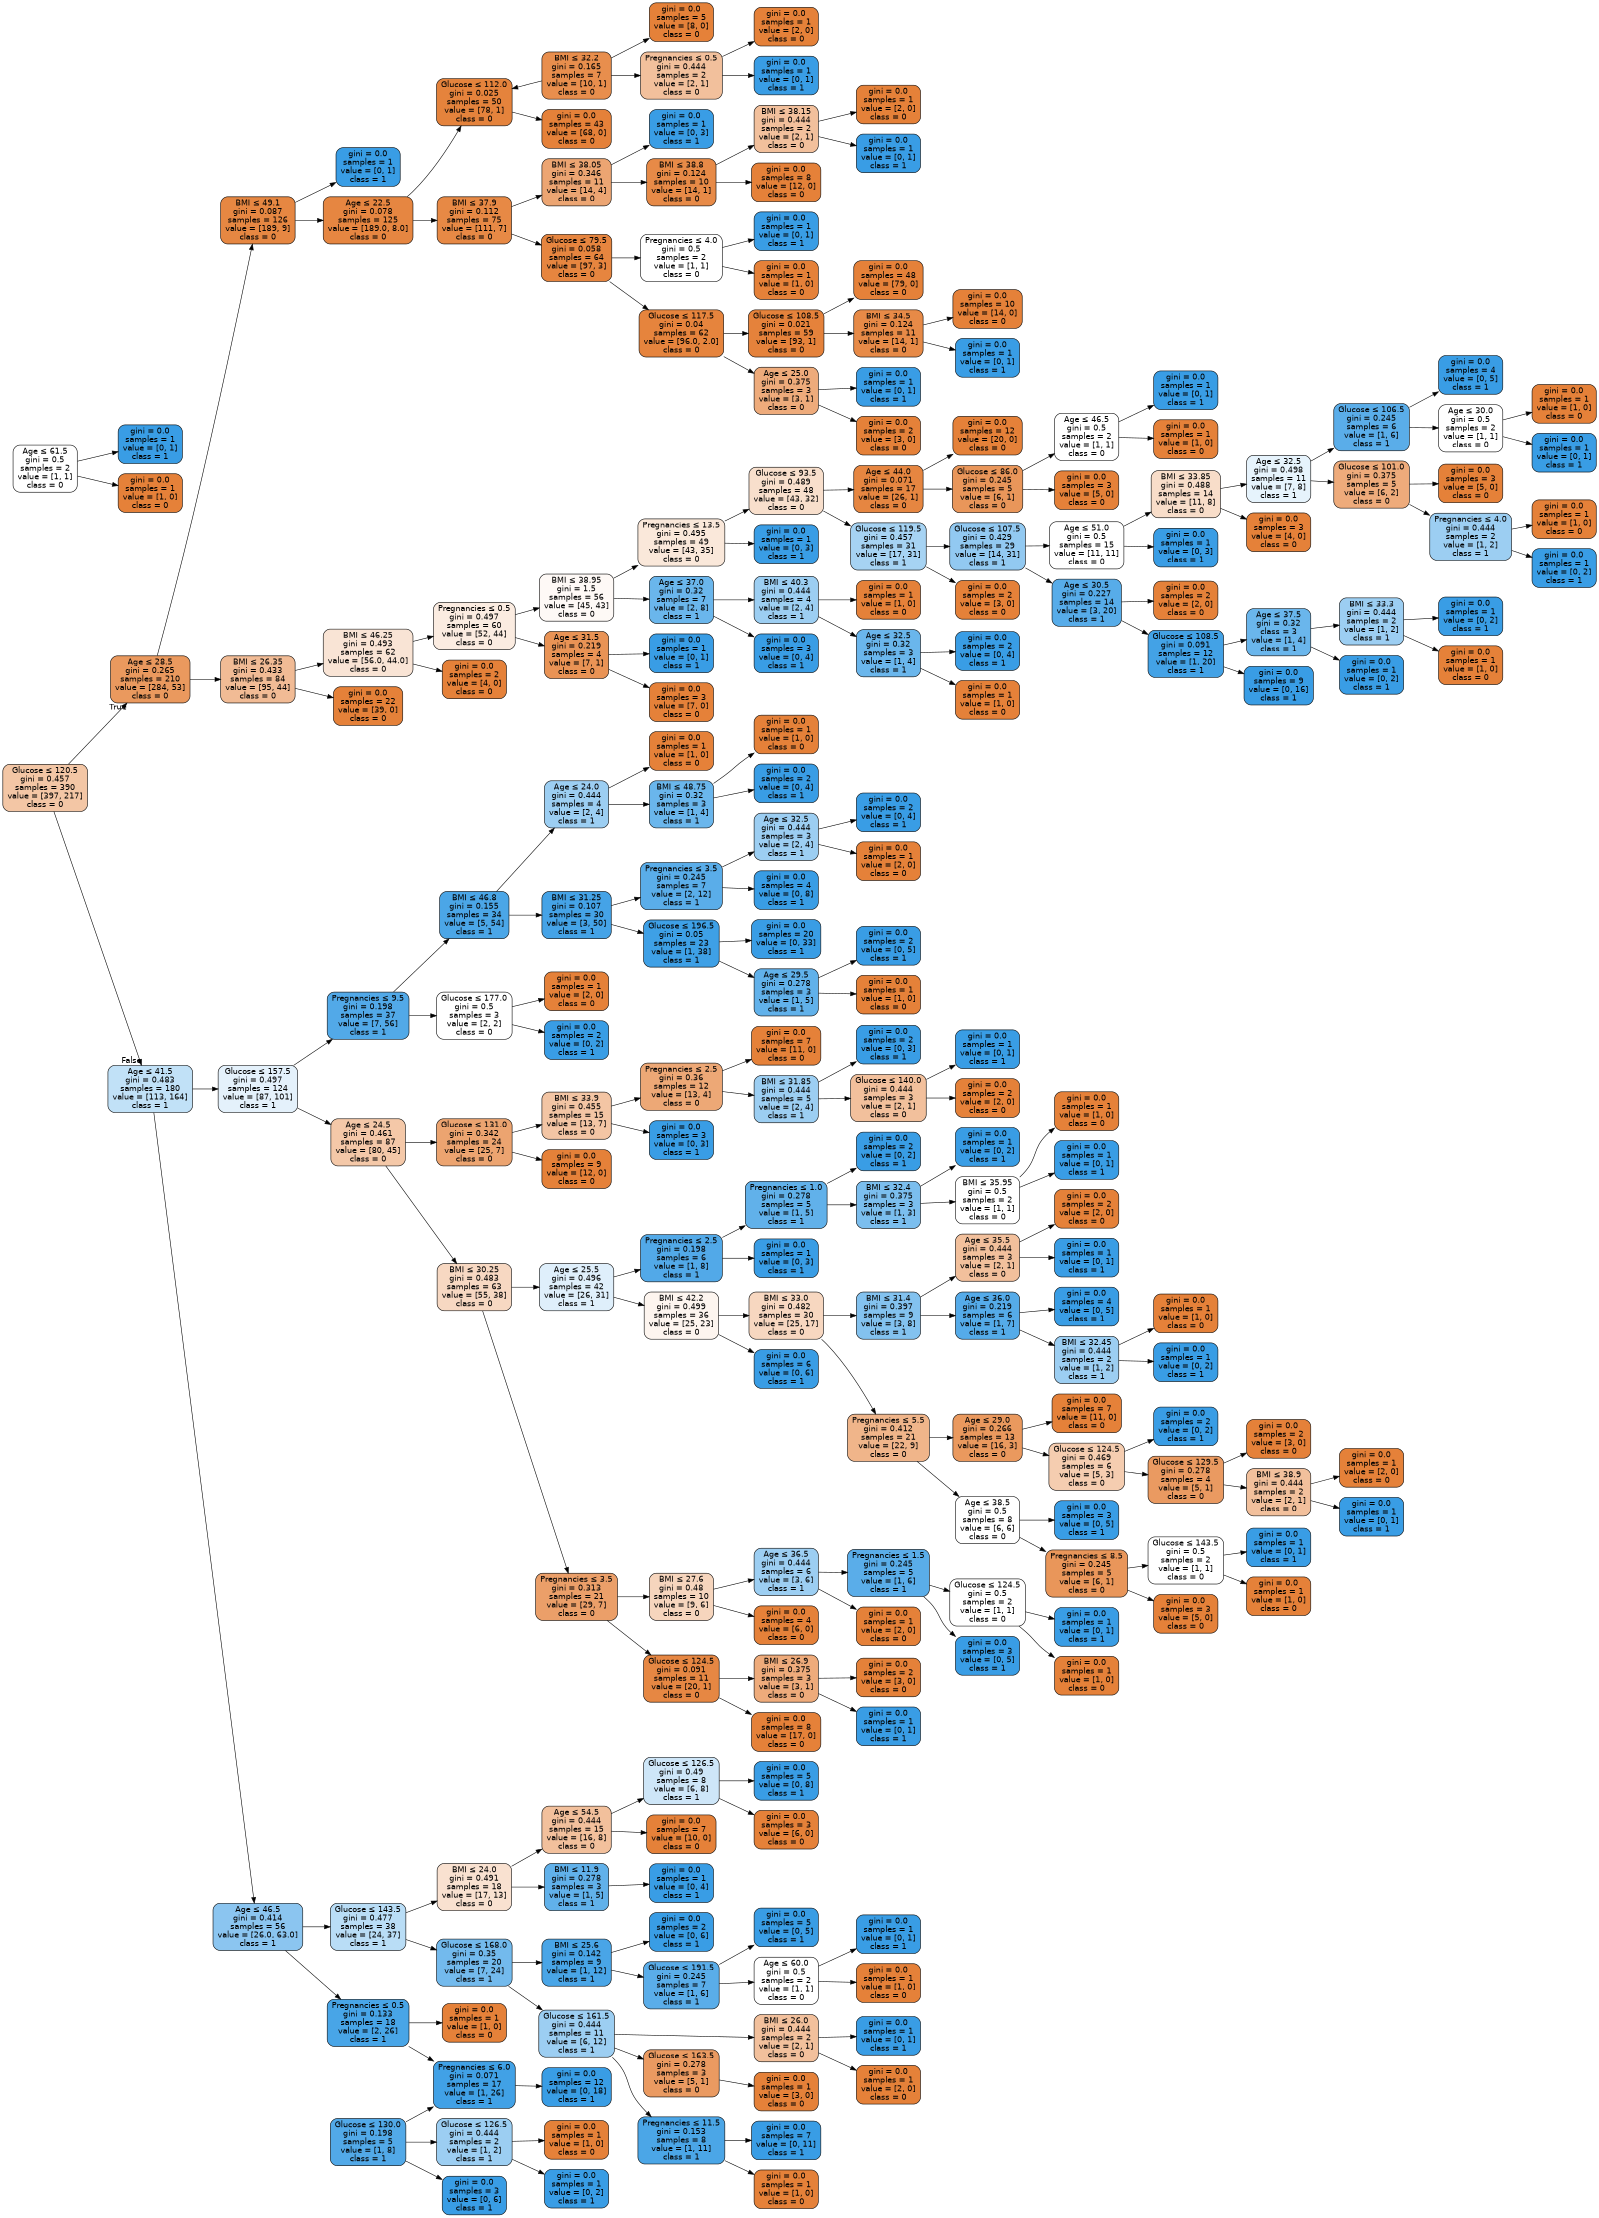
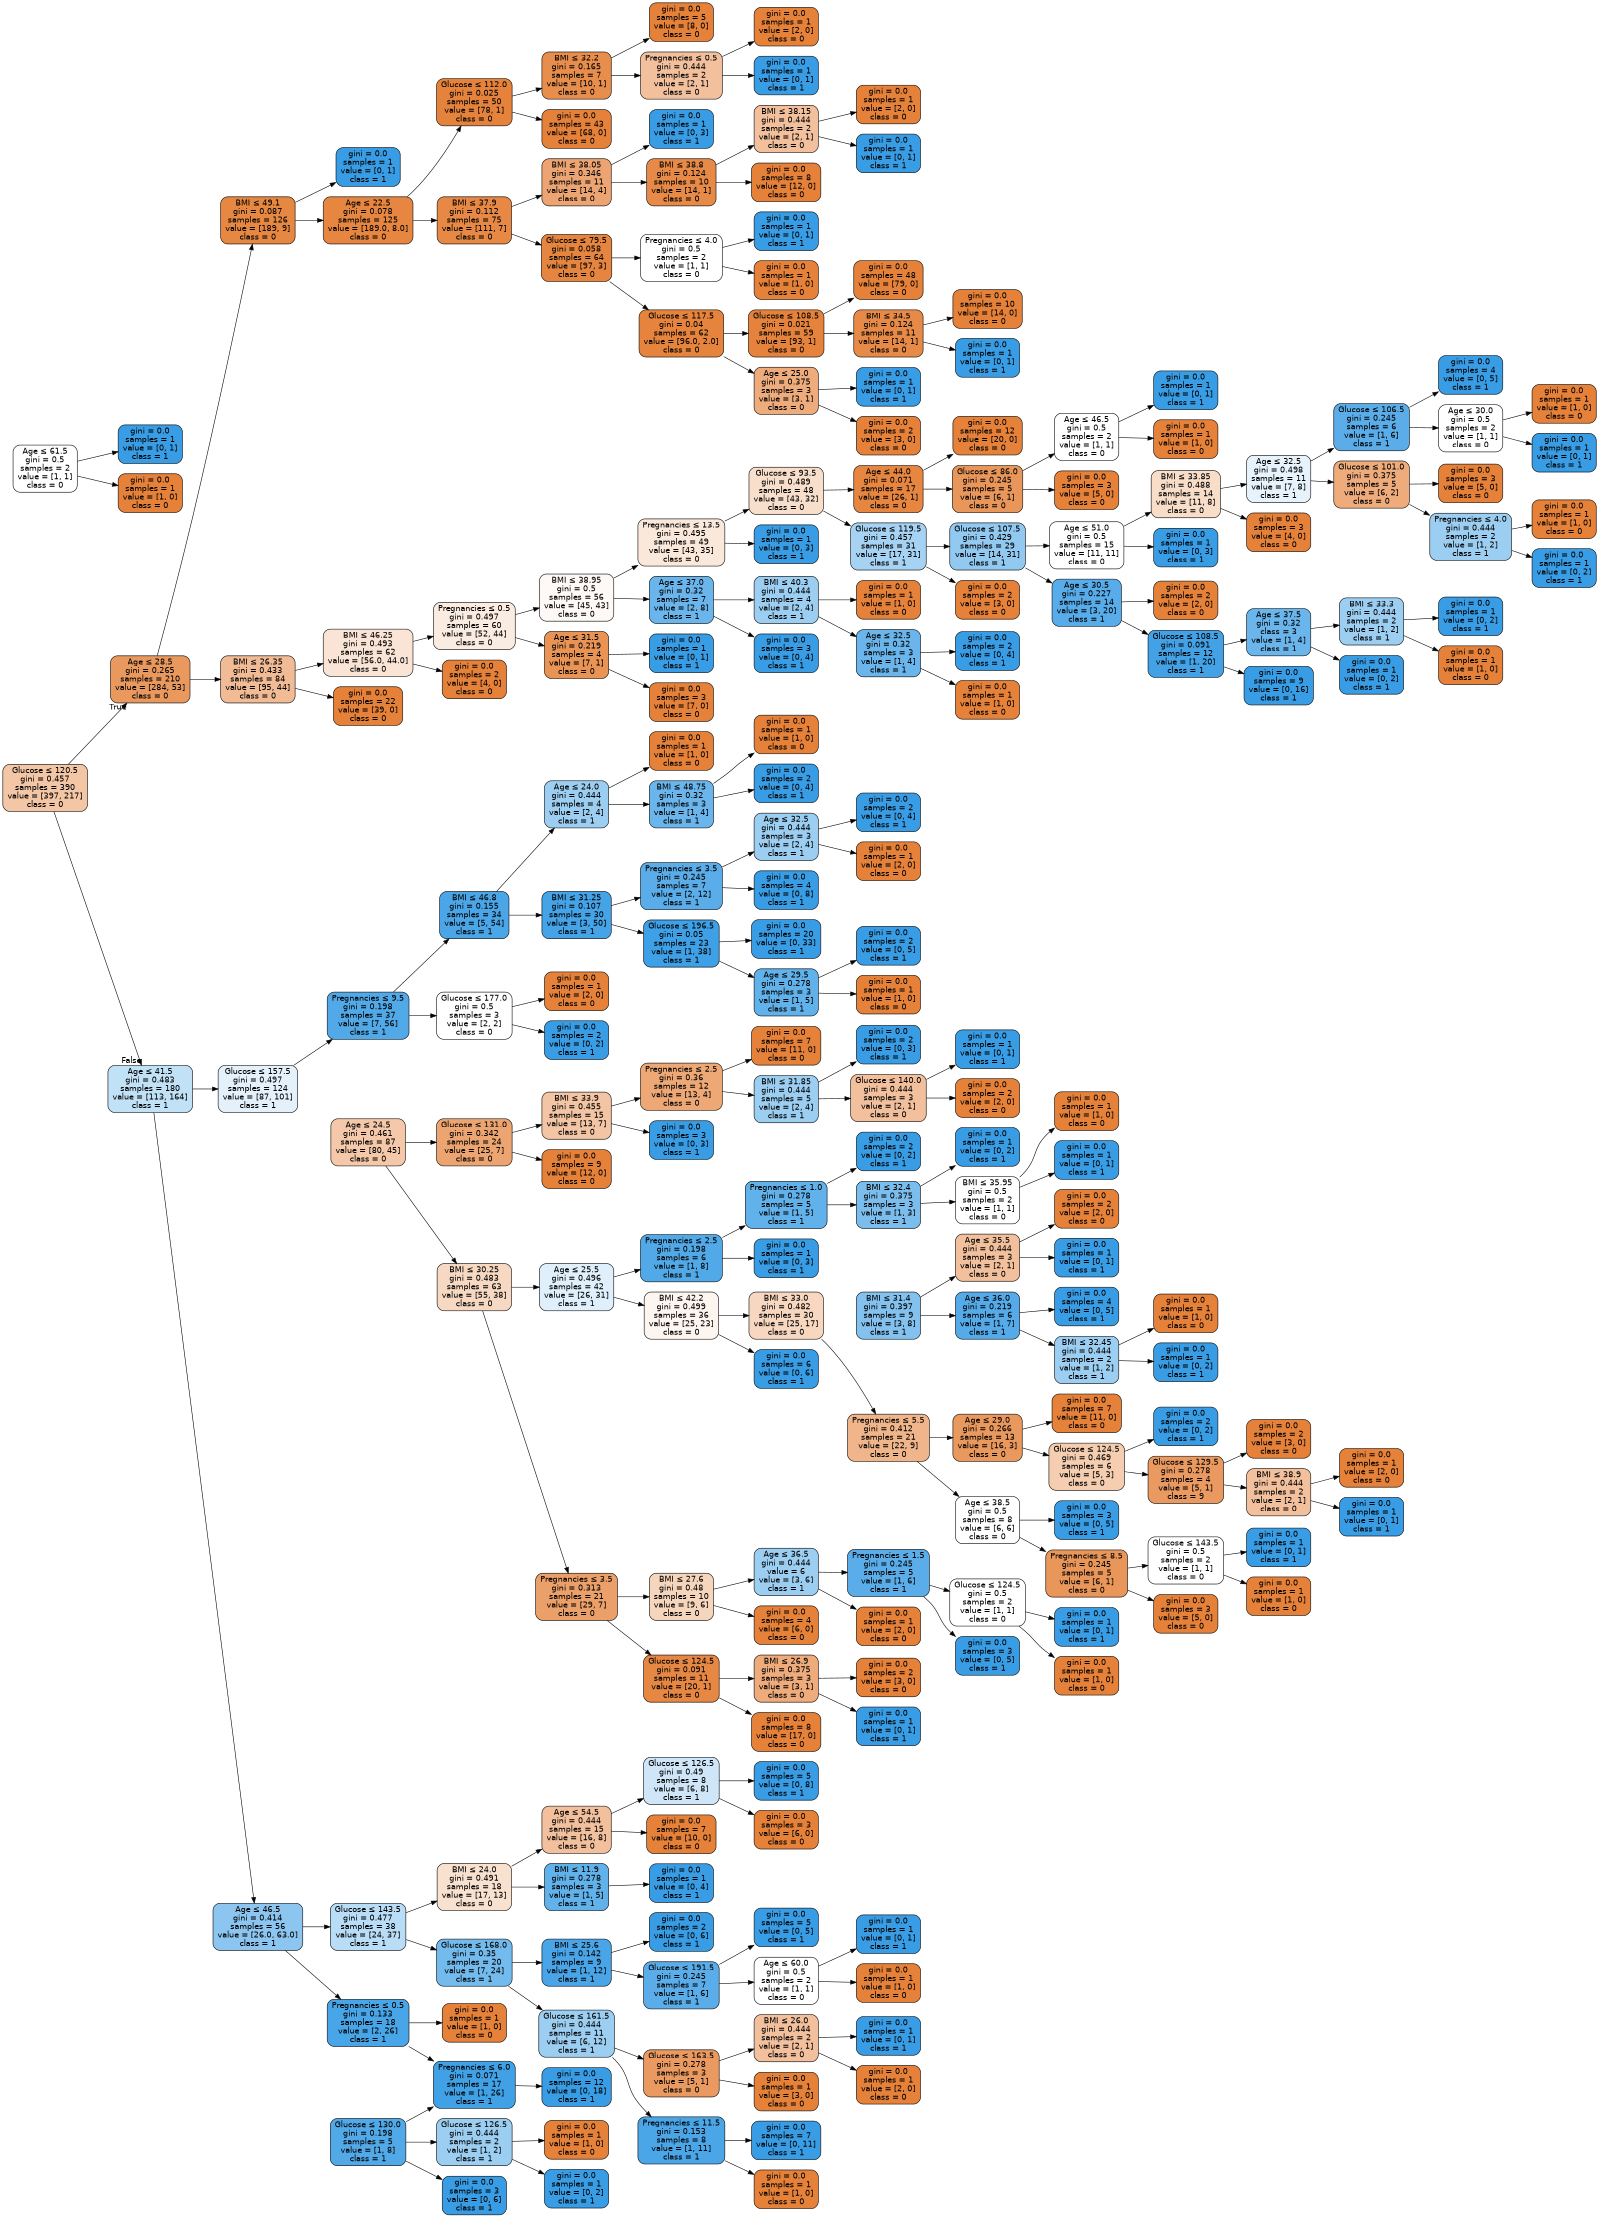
(530, 84) -> (524, 93)
(577, 589) -> (577, 589)
(312, 1115) -> none
(837, 1316) -> none
(1186, 1497) -> (1186, 1497)
(786, 1572) -> (786, 1572)
(681, 2036) -> (734, 2056)
